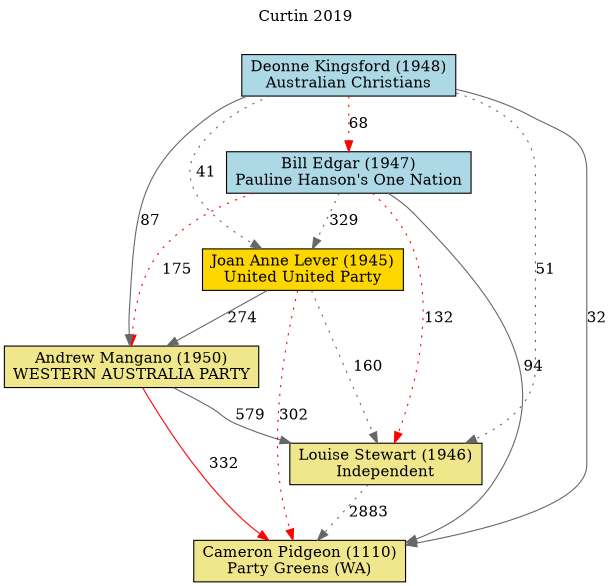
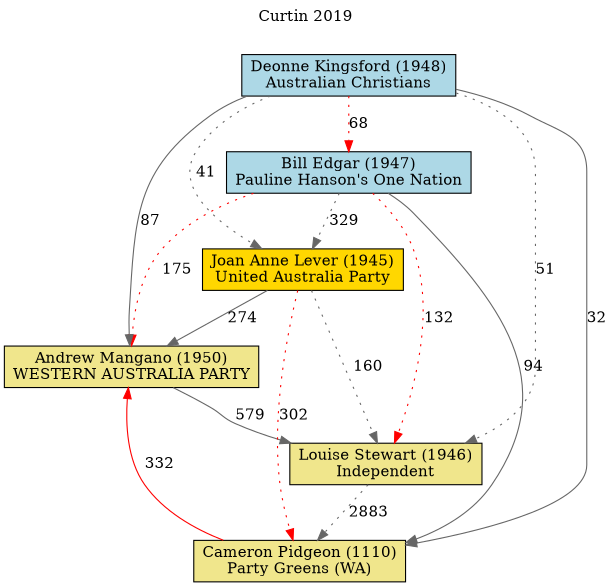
(303, 270) -> (303, 270)
(195, 466) -> (147, 488)
